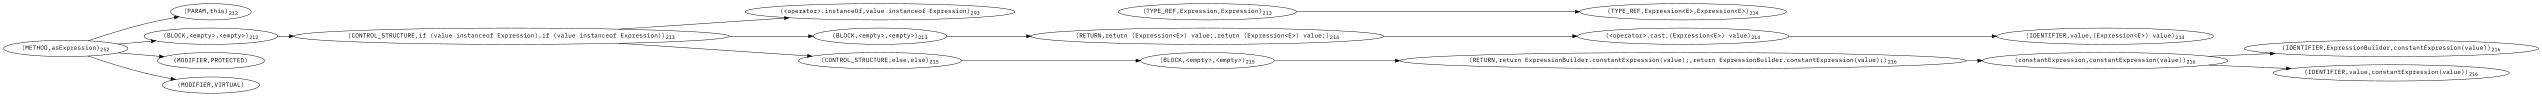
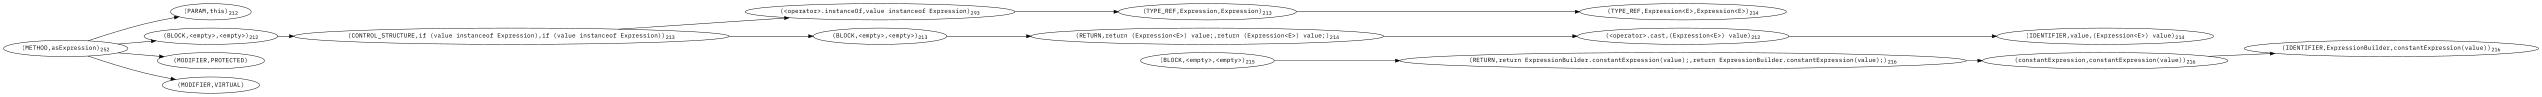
none -> (1064, 12)
(1756, 36) -> (1756, 36)
(880, 61) -> none
(2391, 73) -> none
